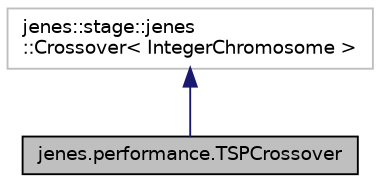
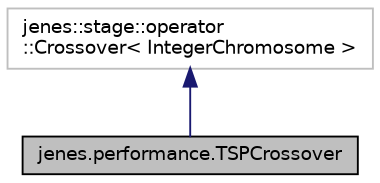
(190, 39) -> (190, 39)
